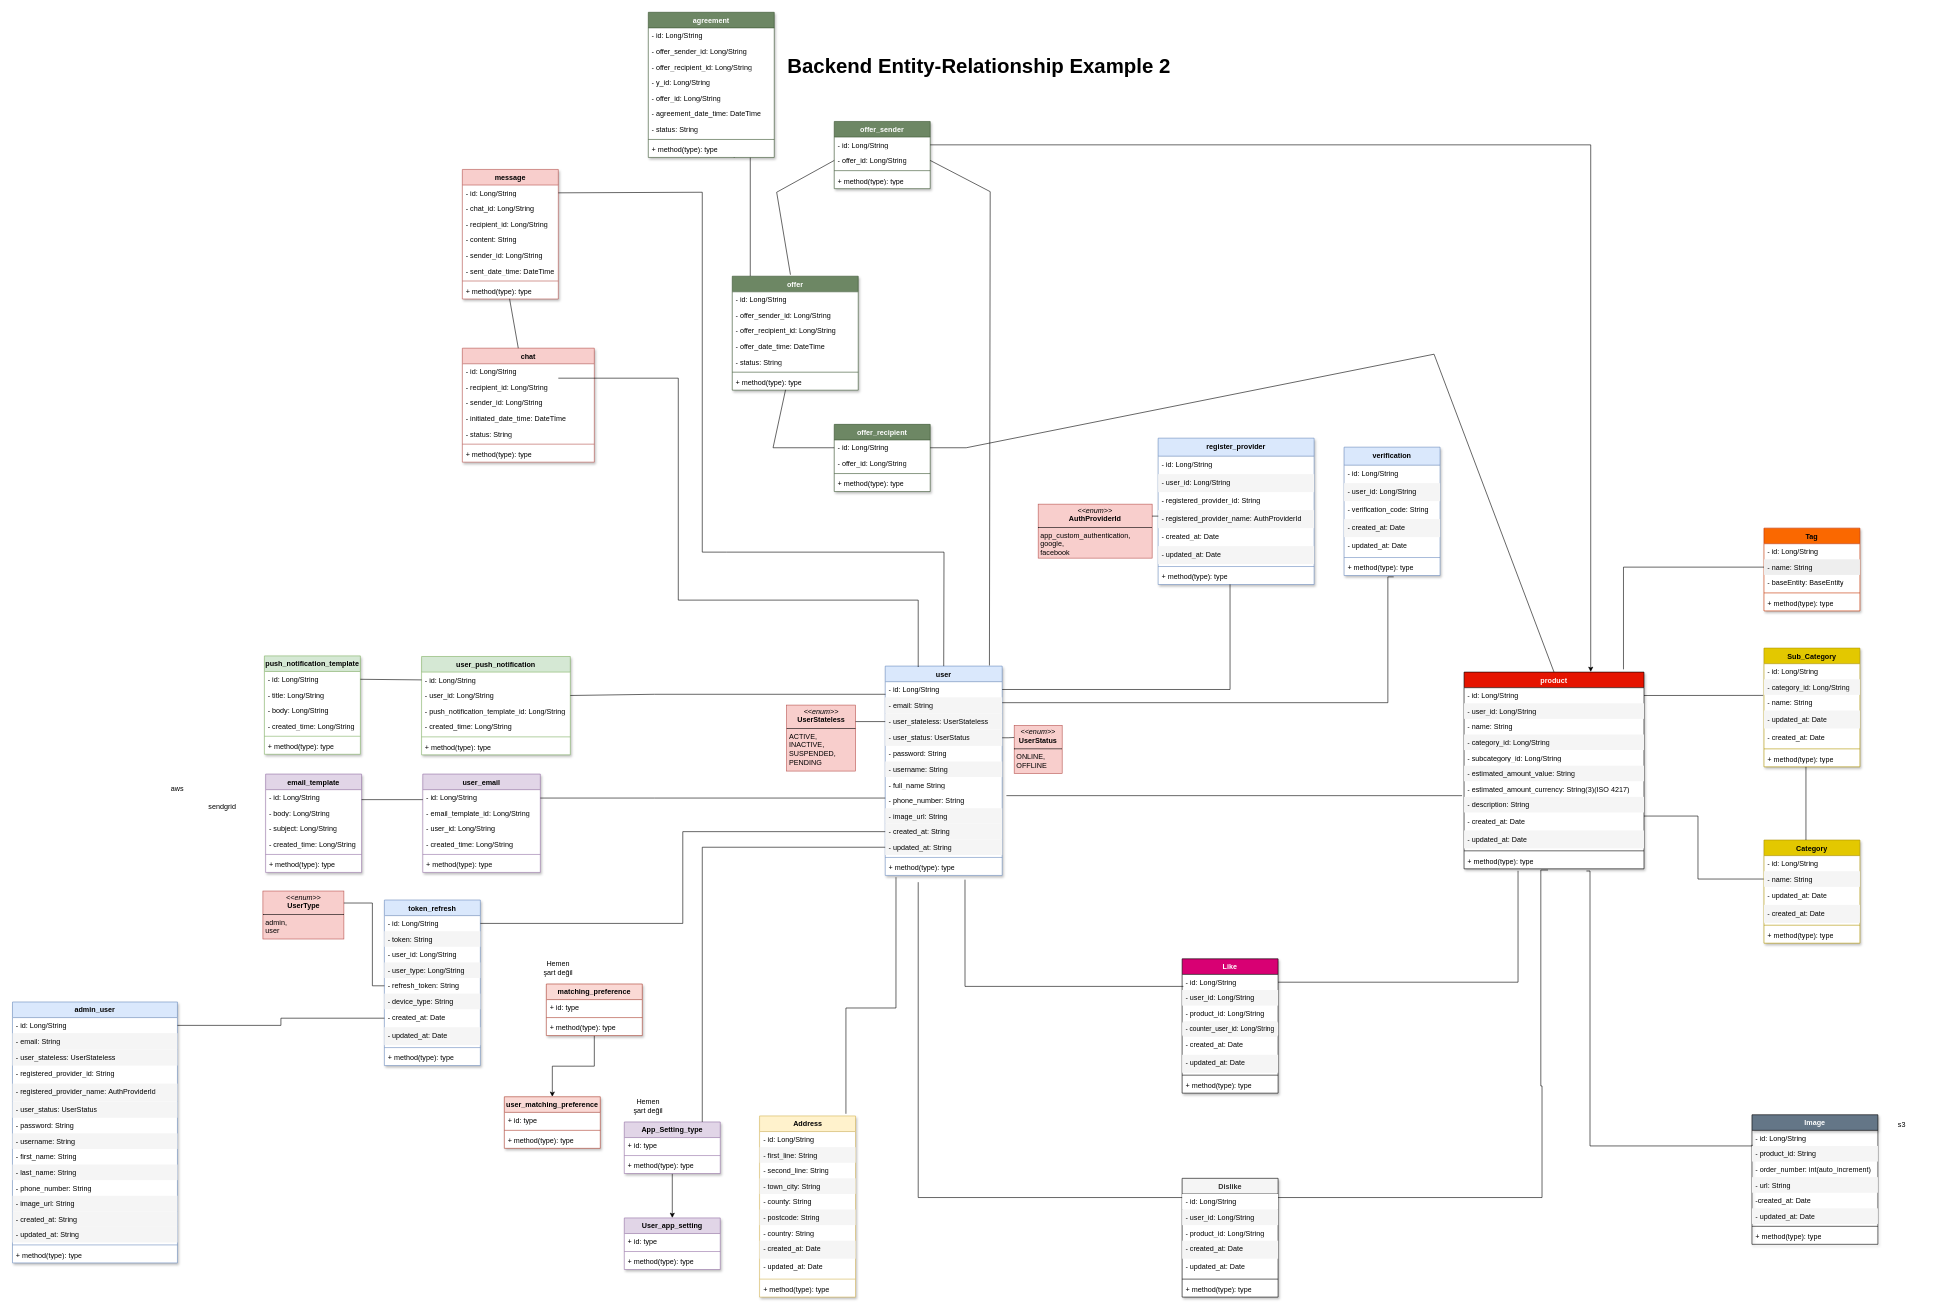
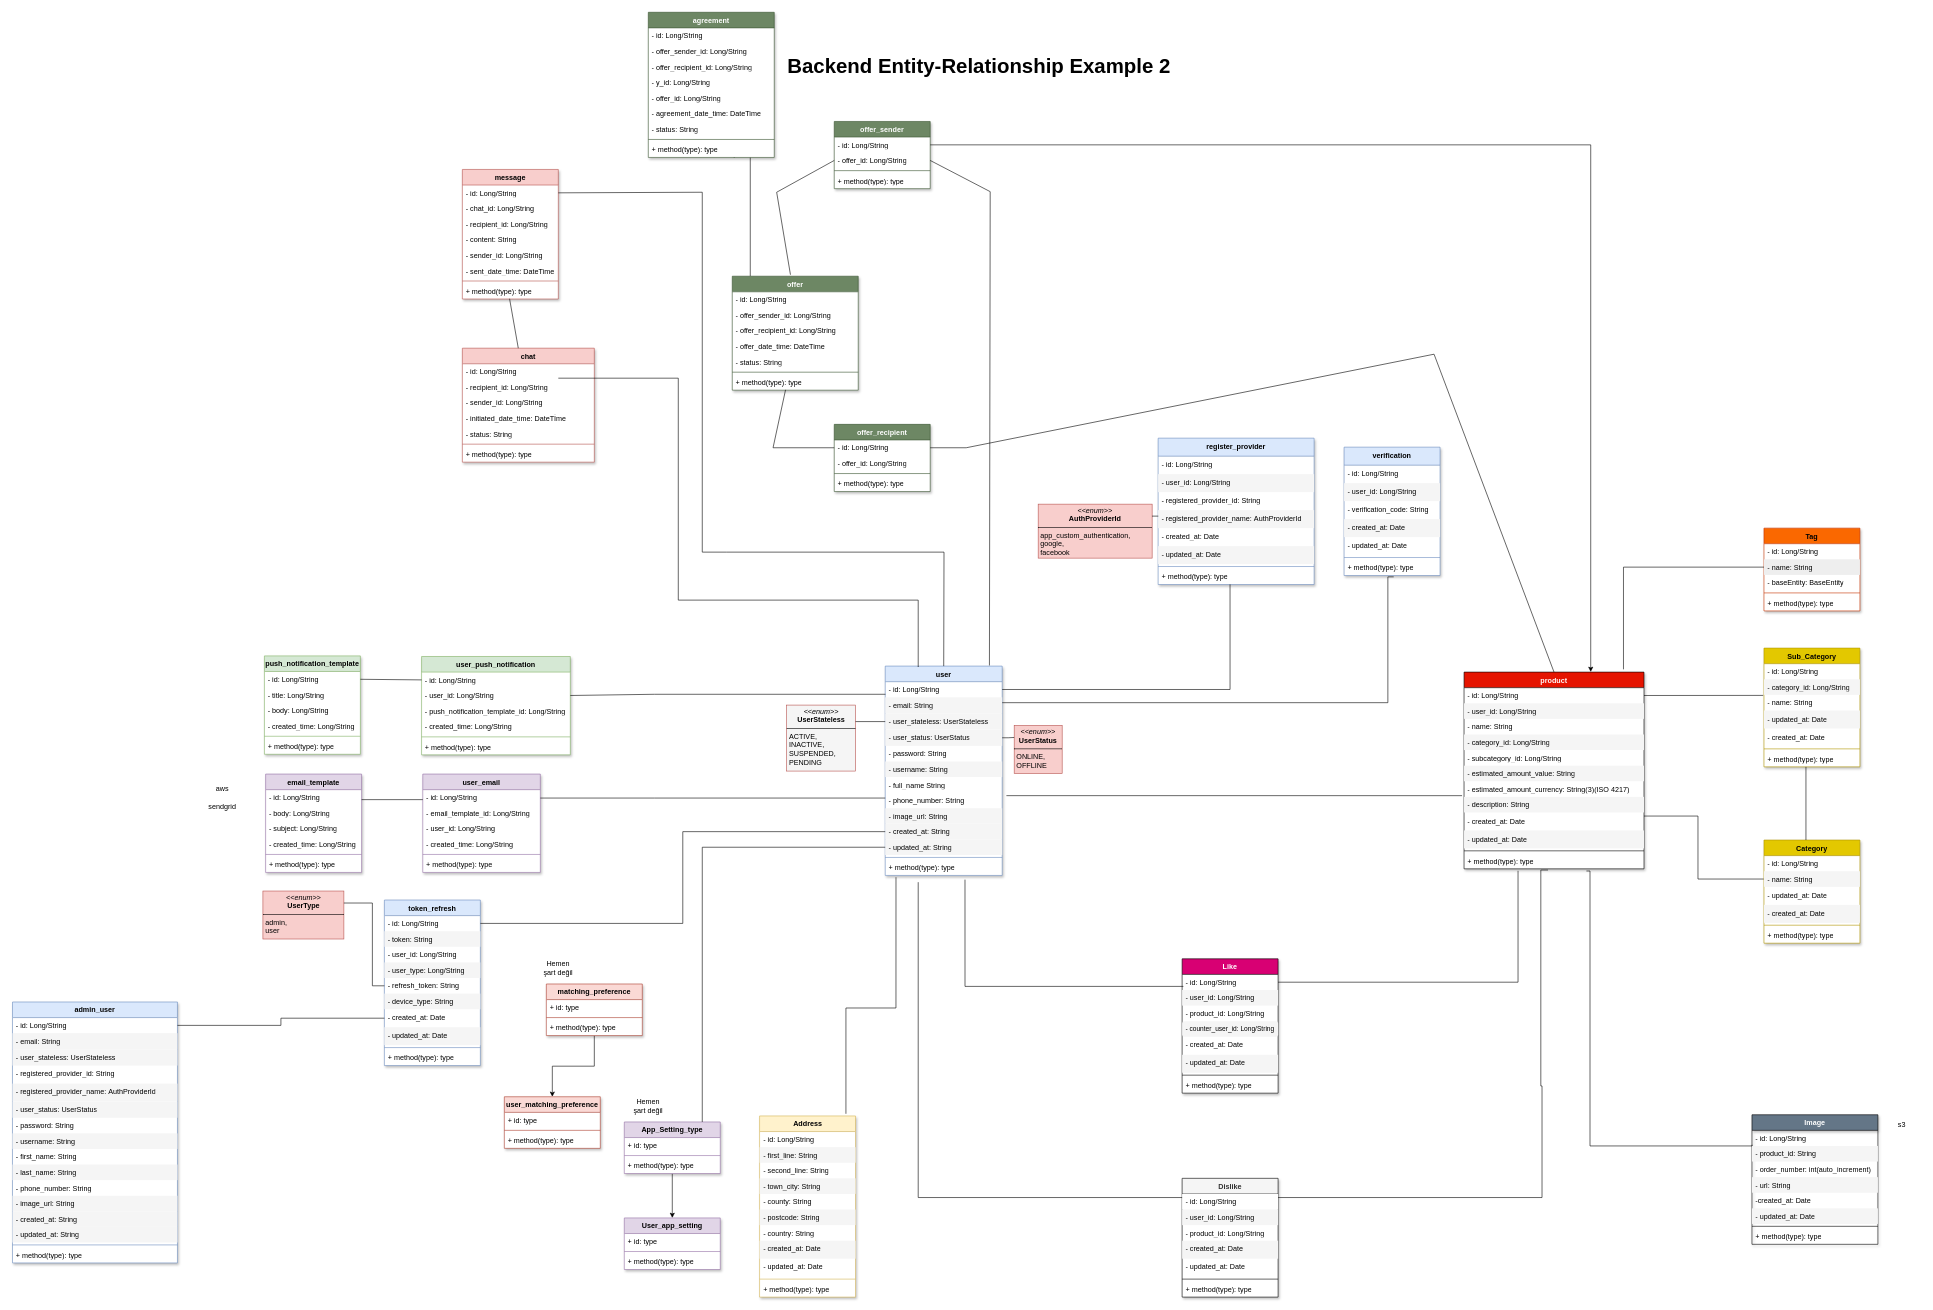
(821, 738) -> (821, 738)
(177, 789) -> (222, 789)
